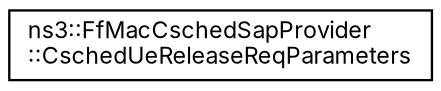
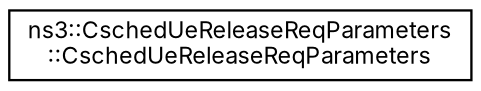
(221, 45) -> (240, 45)
